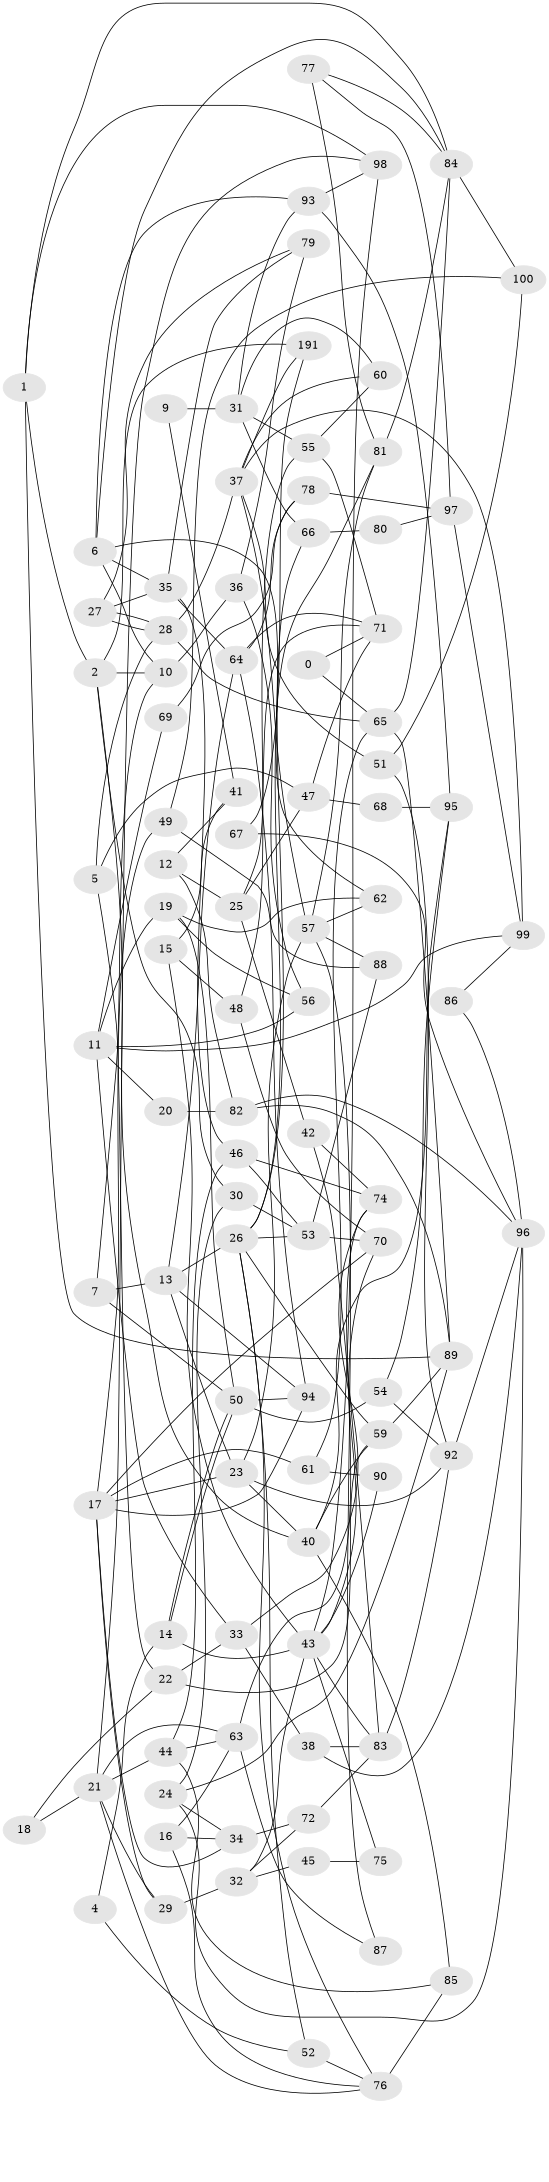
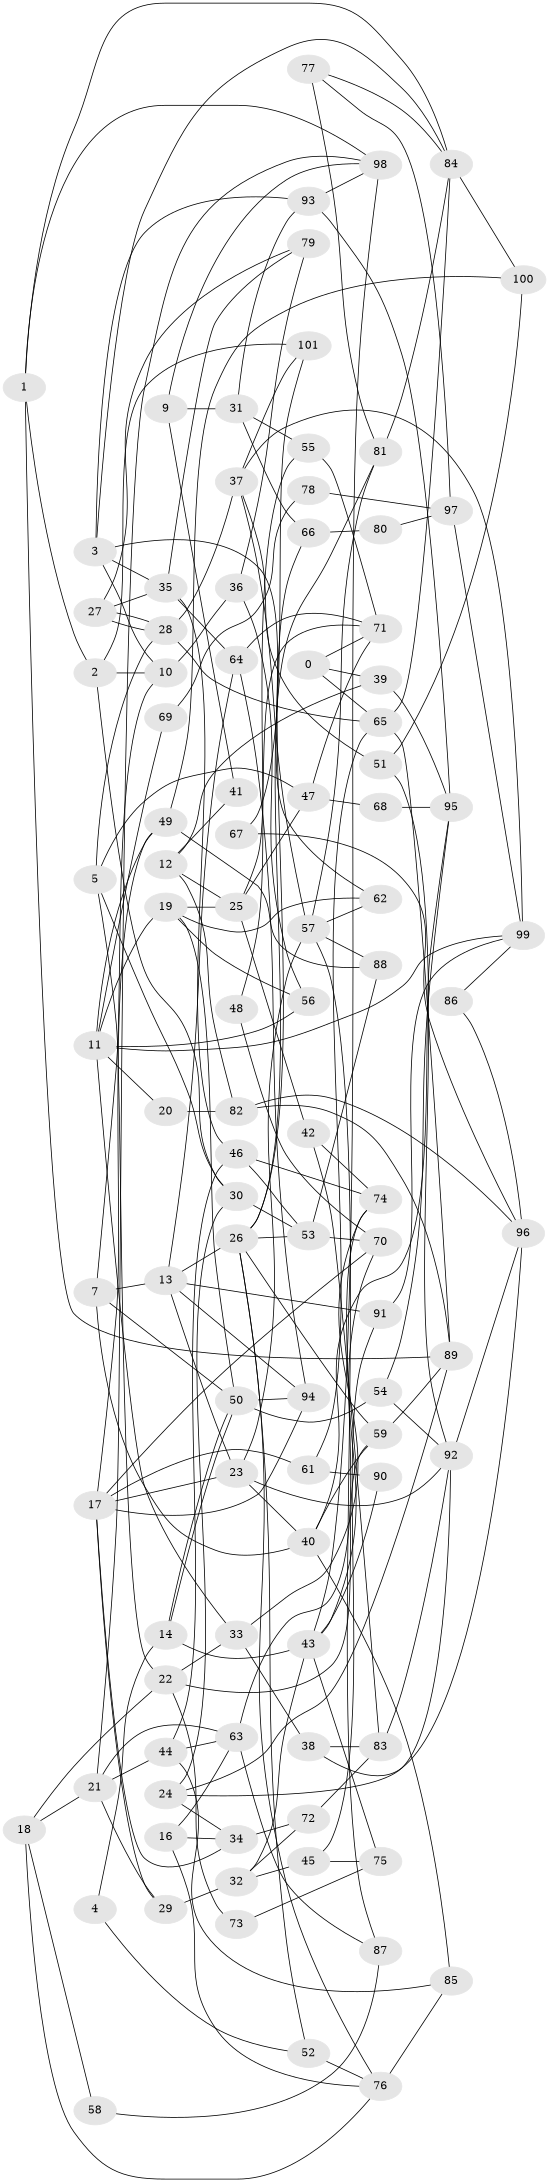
none -> (227, 243)
(309, 346) -> (309, 346)
(381, 376) -> none
(95, 552) -> (95, 552)
(271, 574) -> none
none -> (381, 680)
none -> (208, 907)
none -> (112, 934)
(166, 950) -> none
none -> (164, 1039)
(127, 1187) -> (172, 1525)
none -> (381, 1314)
(342, 1697) -> none
(504, 1855) -> (422, 1730)
none -> (237, 1924)
(177, 2008) -> (88, 2150)
none -> (95, 2111)
